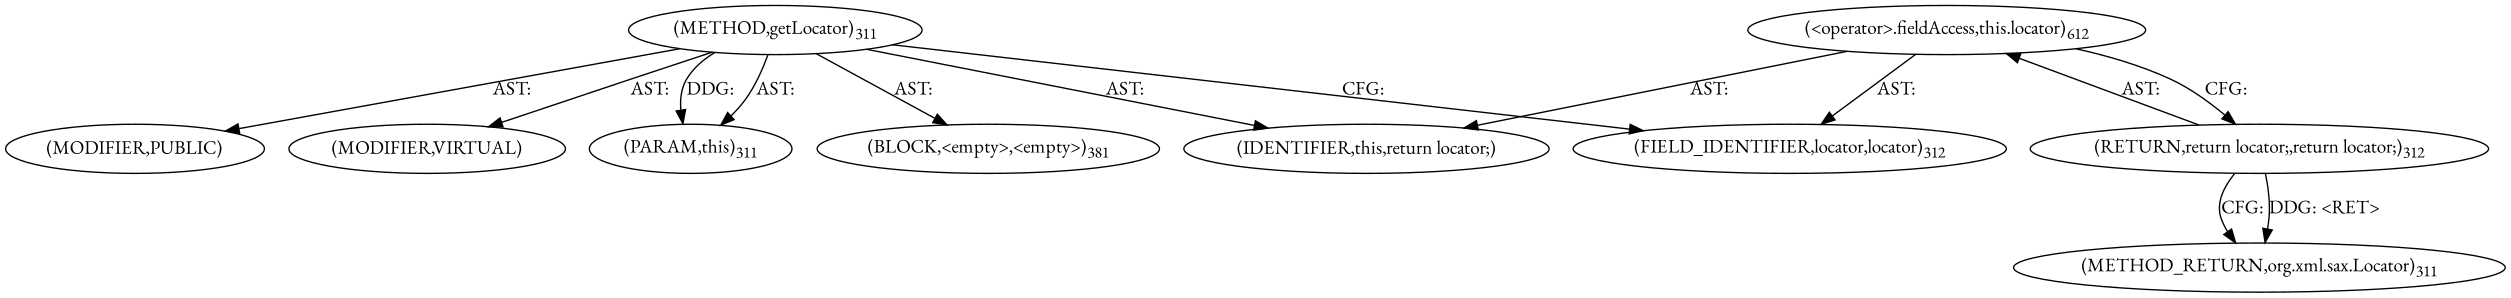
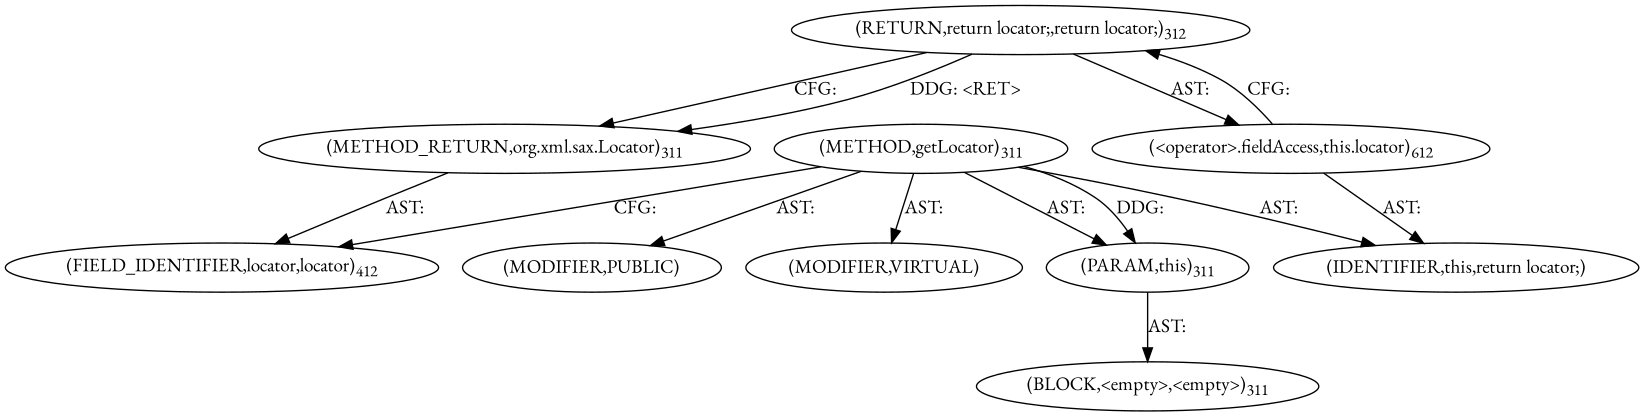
(1874, 85) -> (368, 205)
(875, 86) -> (1148, 320)
(1098, 147) -> (1258, 384)
(1934, 147) -> (367, 266)
